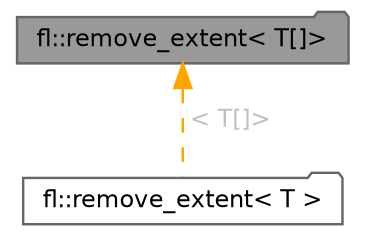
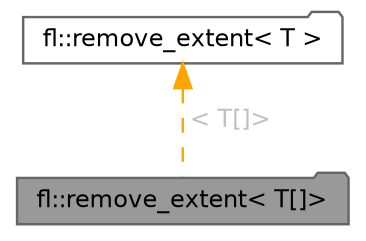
(183, 133) -> (183, 133)
